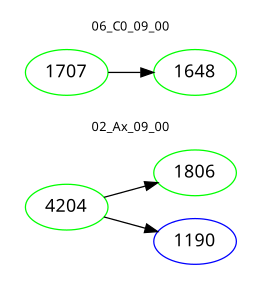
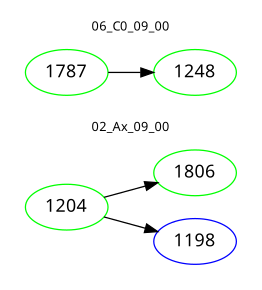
(67, 72) -> (67, 72)
(195, 72) -> (195, 72)
(67, 207) -> (67, 207)
(195, 241) -> (195, 241)
